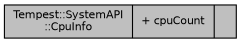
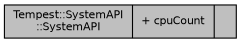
(68, 27) -> (68, 27)
